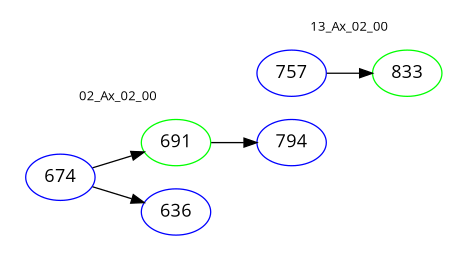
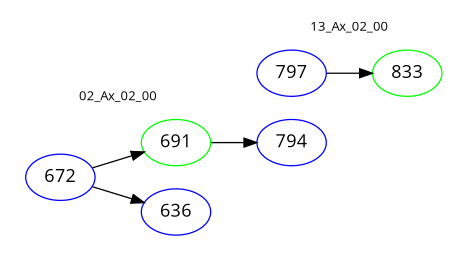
(292, 73) -> (292, 73)
(60, 177) -> (60, 177)
